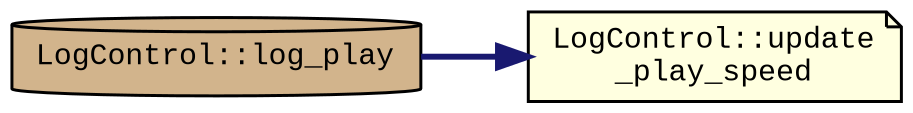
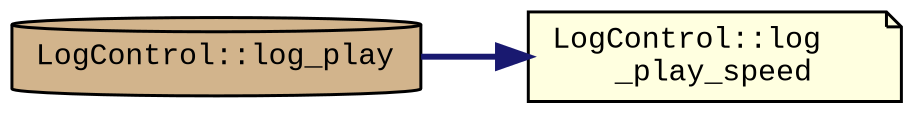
(715, 57) -> (715, 57)
